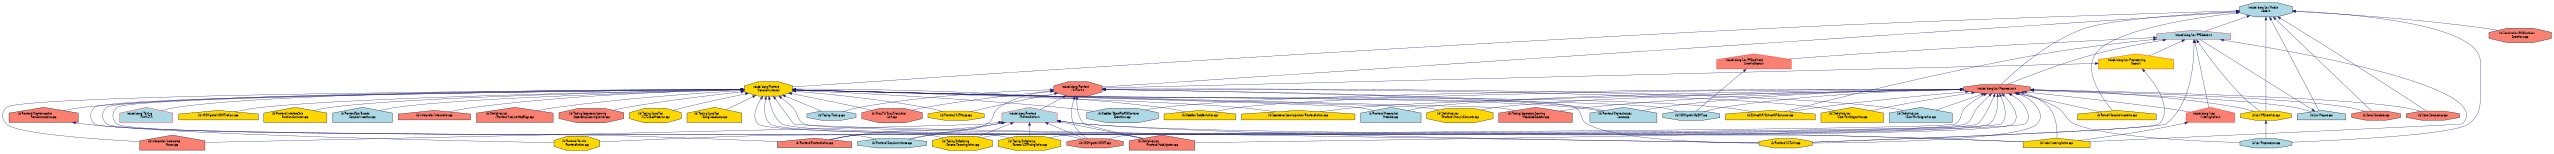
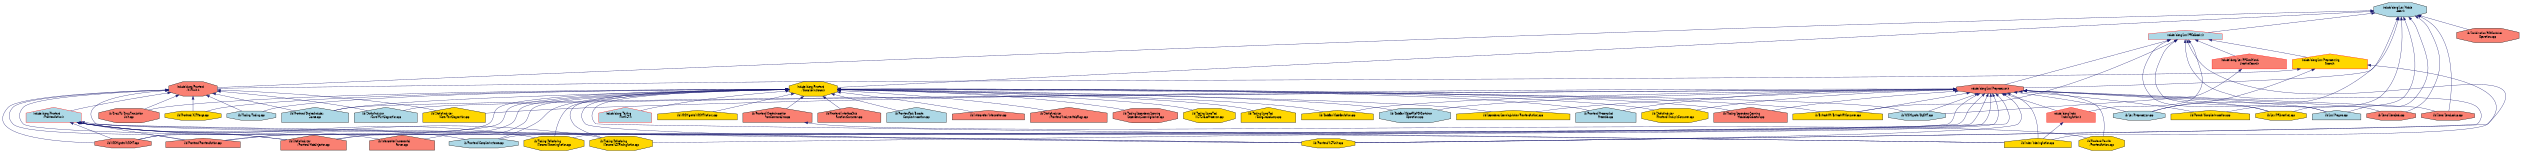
(2256, 75) -> (2159, 91)
(295, 116) -> (849, 116)
(2266, 131) -> (2242, 95)
